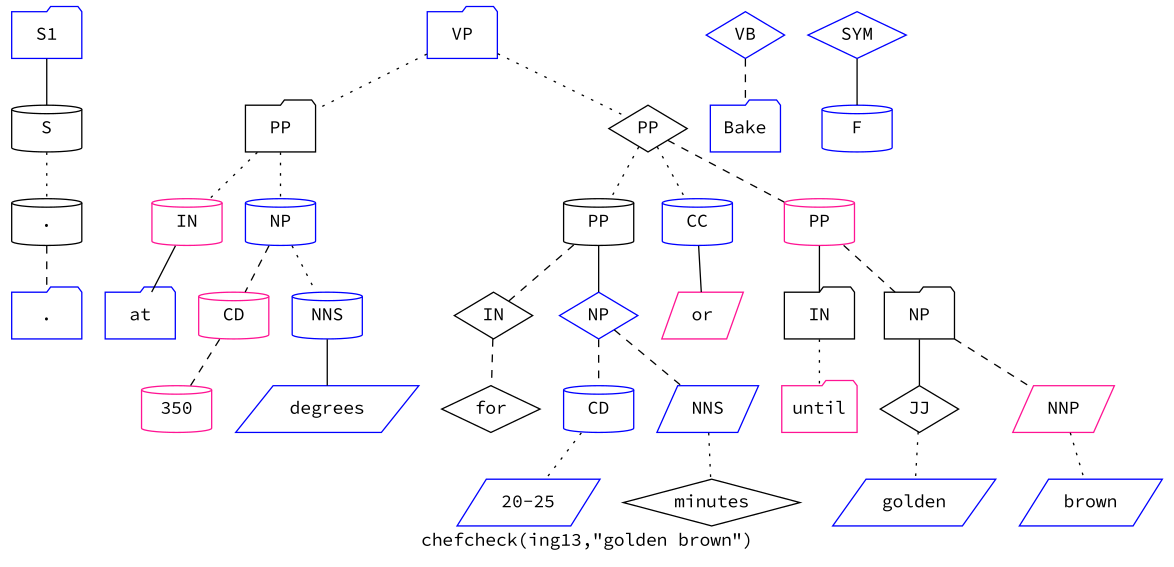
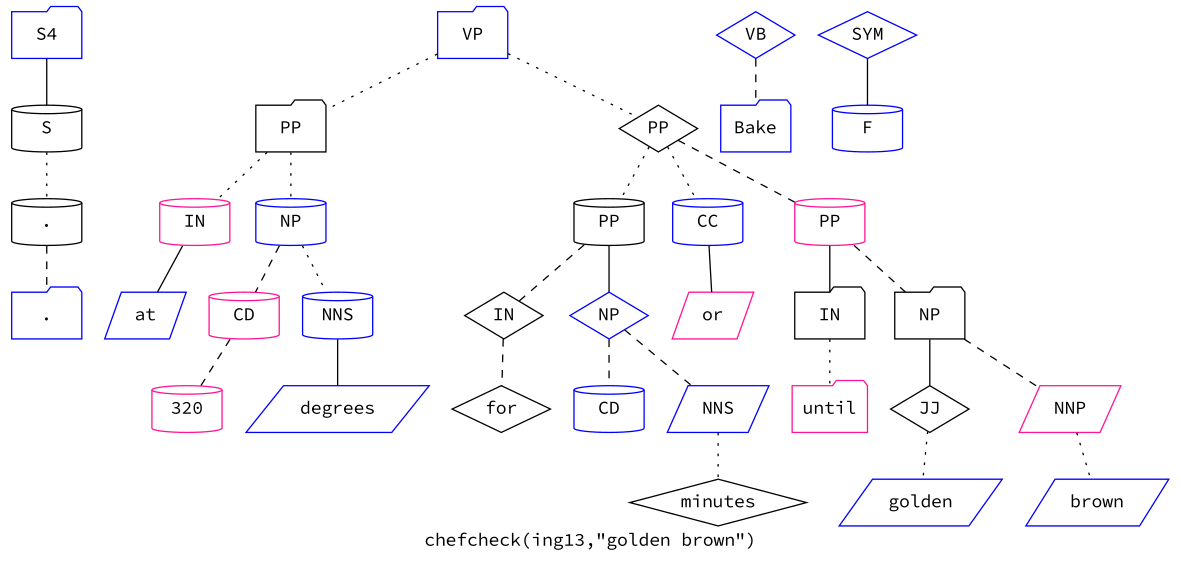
(47, 35) -> (47, 35)
(140, 316) -> (145, 316)
(177, 409) -> (187, 409)
(529, 503) -> none
